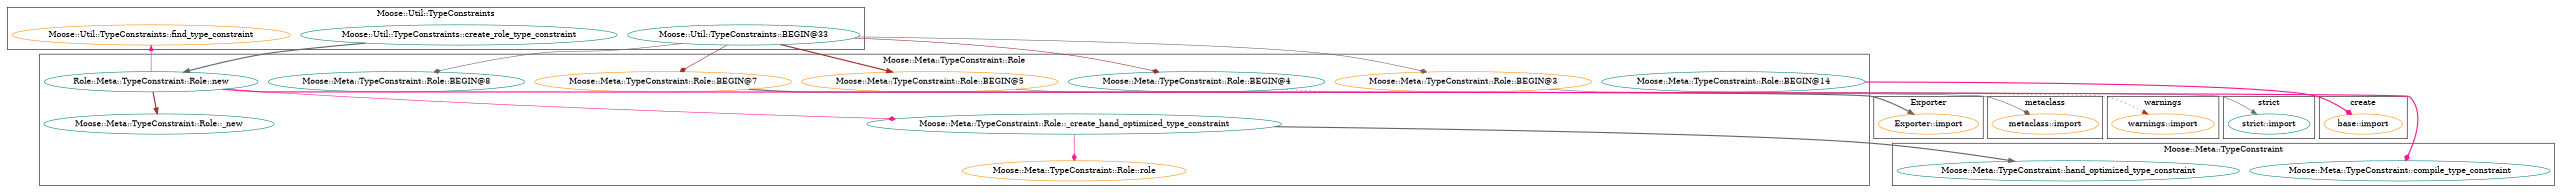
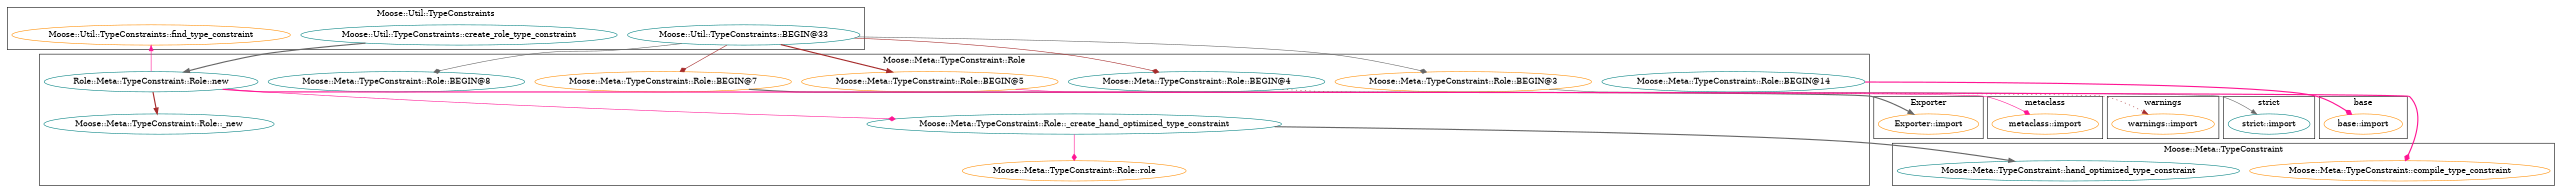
(1521, 92) -> (1521, 92)
(2363, 103) -> (2363, 103)
(2400, 171) -> (2400, 171)
